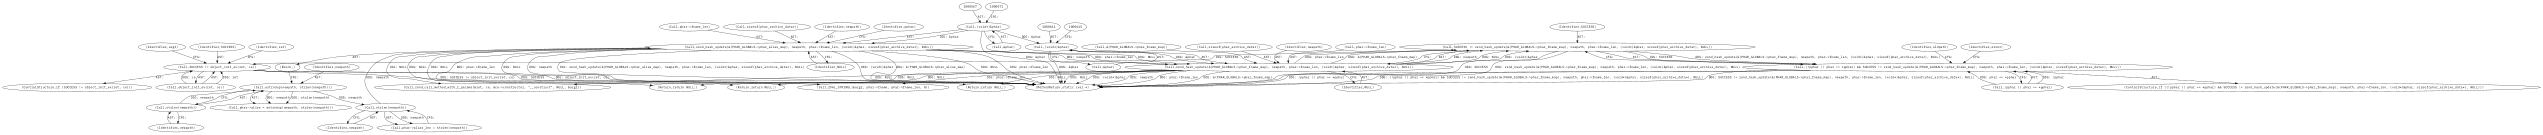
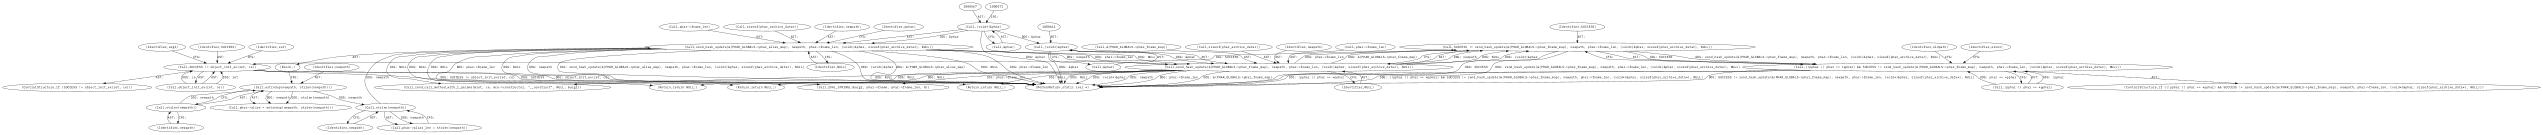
(1075, 27) -> none
